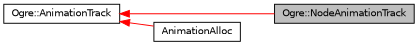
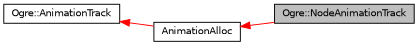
(202, 14) -> (262, 24)
